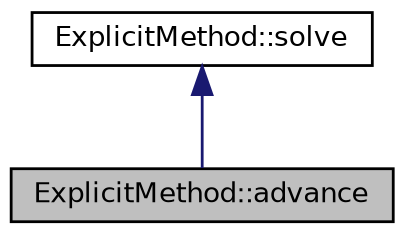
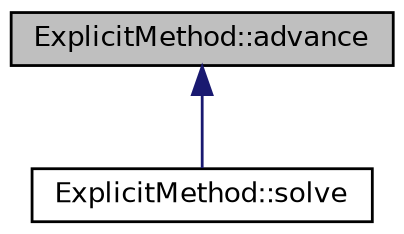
(202, 132) -> (202, 132)
